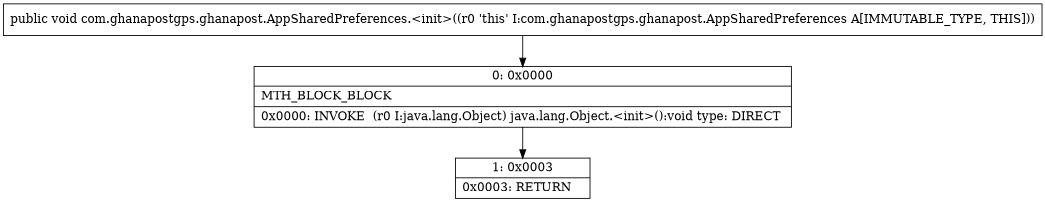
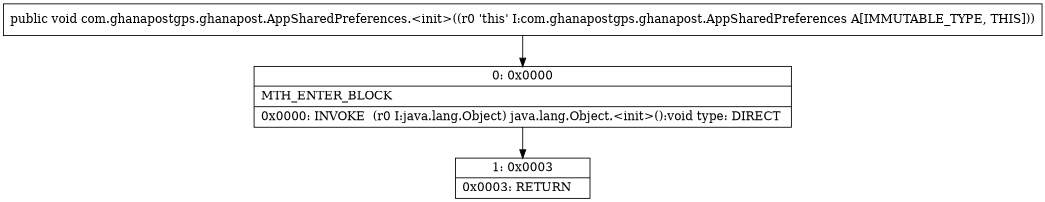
(326, 96) -> (327, 96)
